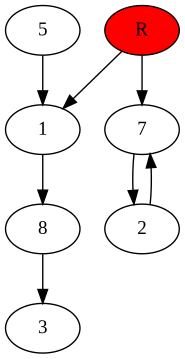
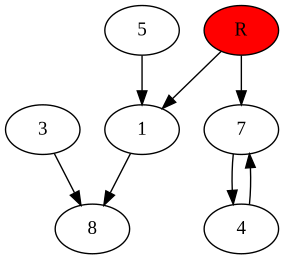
(142, 229) -> (241, 229)
(43, 272) -> (64, 173)
